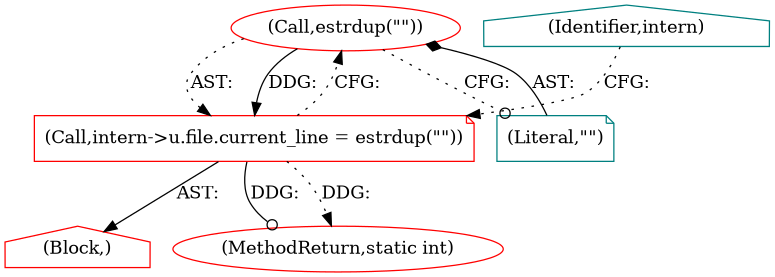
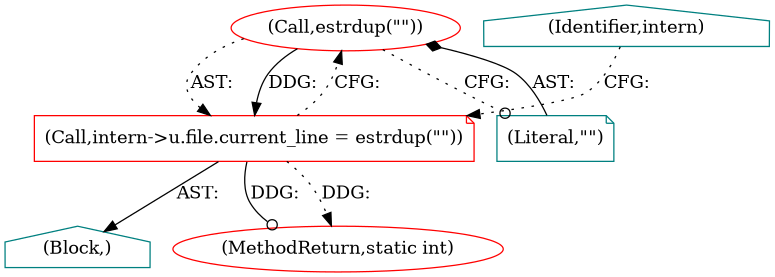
(78, 249) -> (78, 249)
